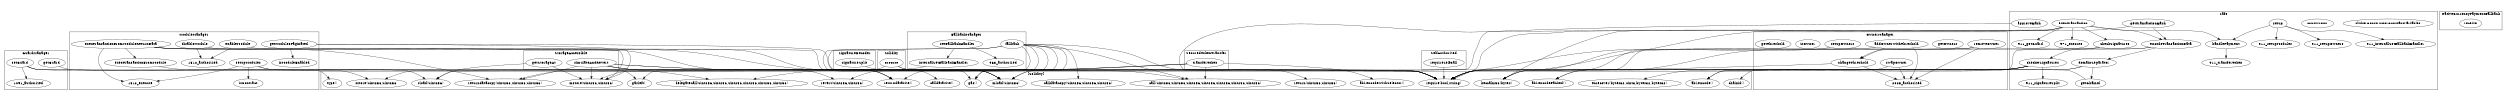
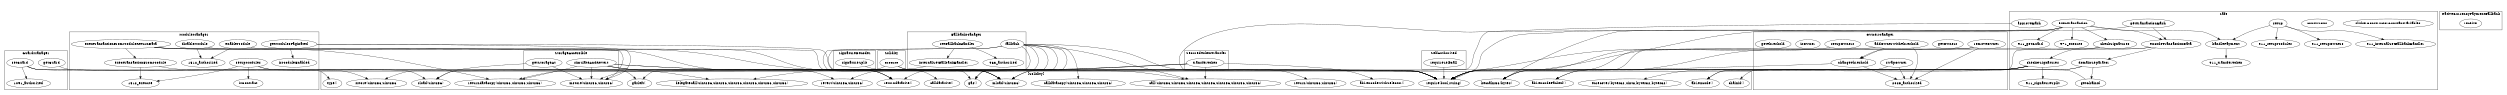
(101, 68) -> (140, 72)
